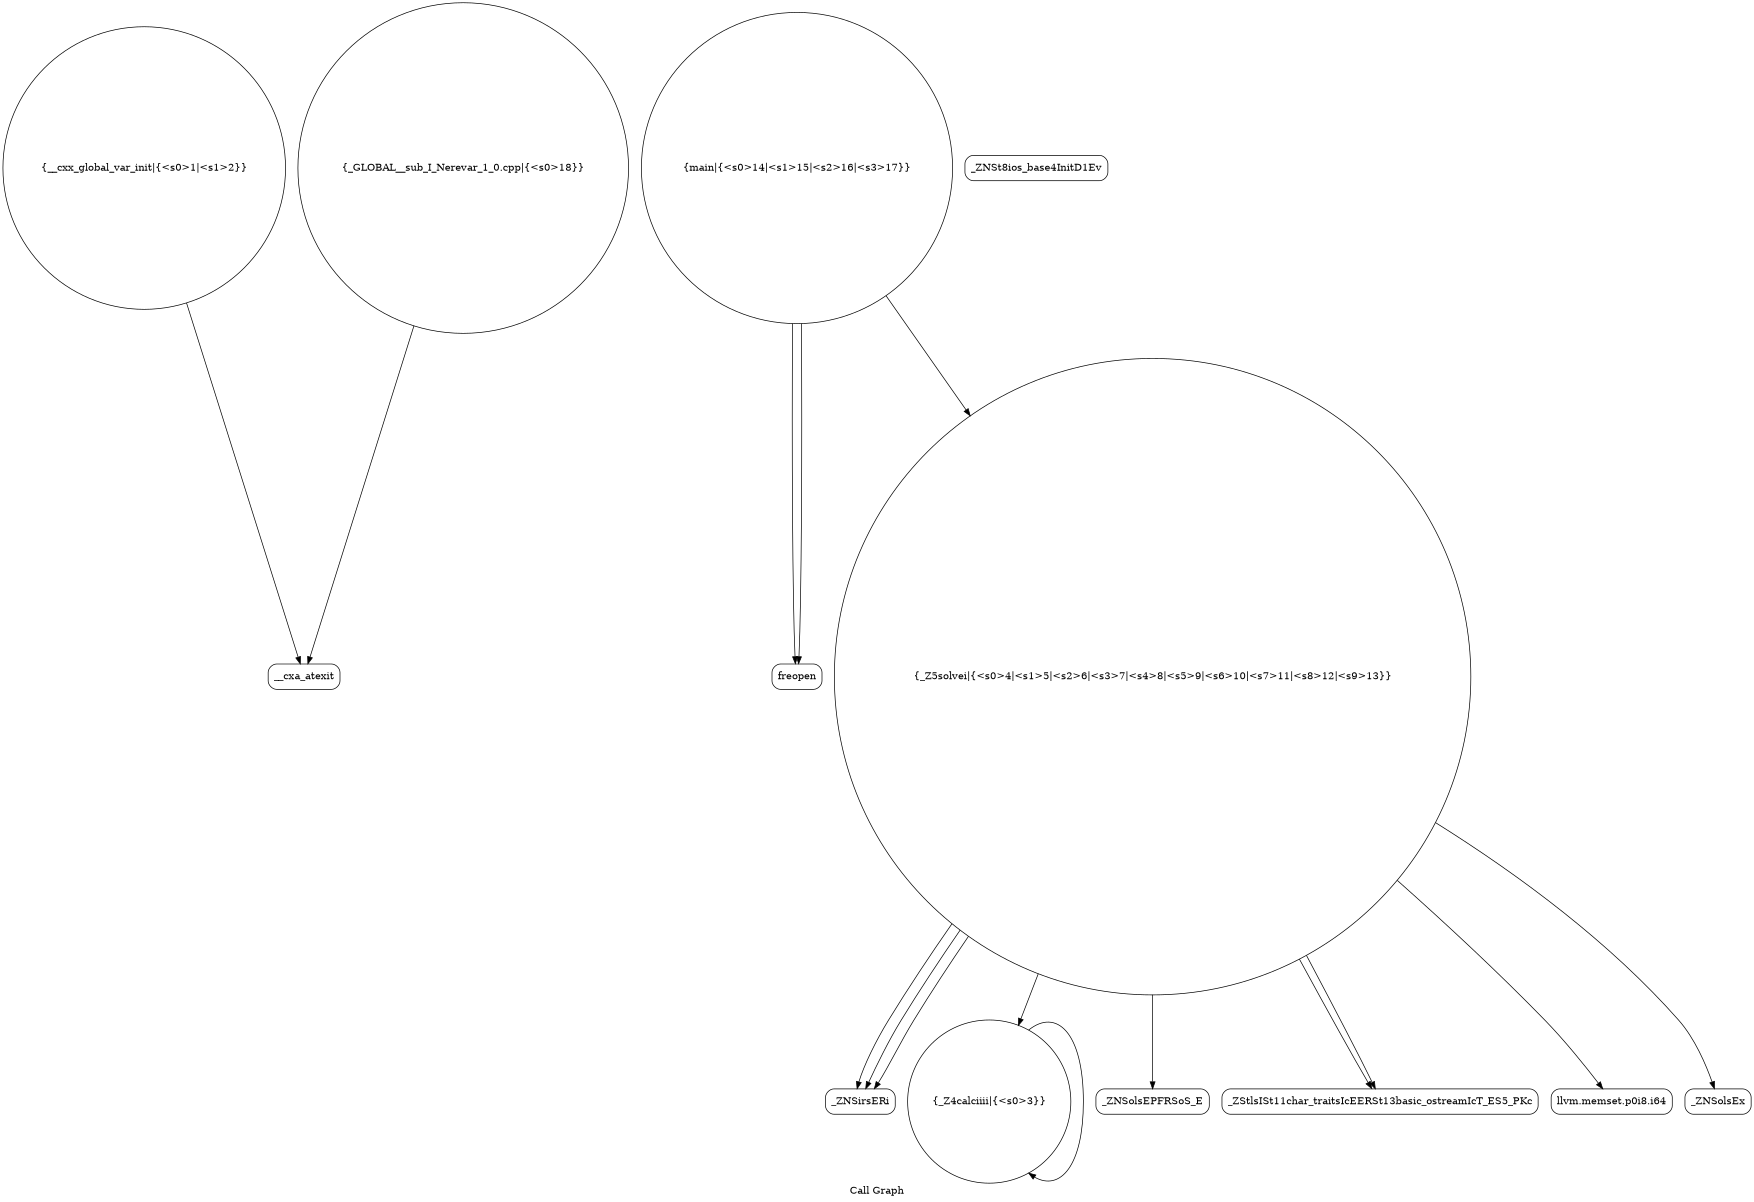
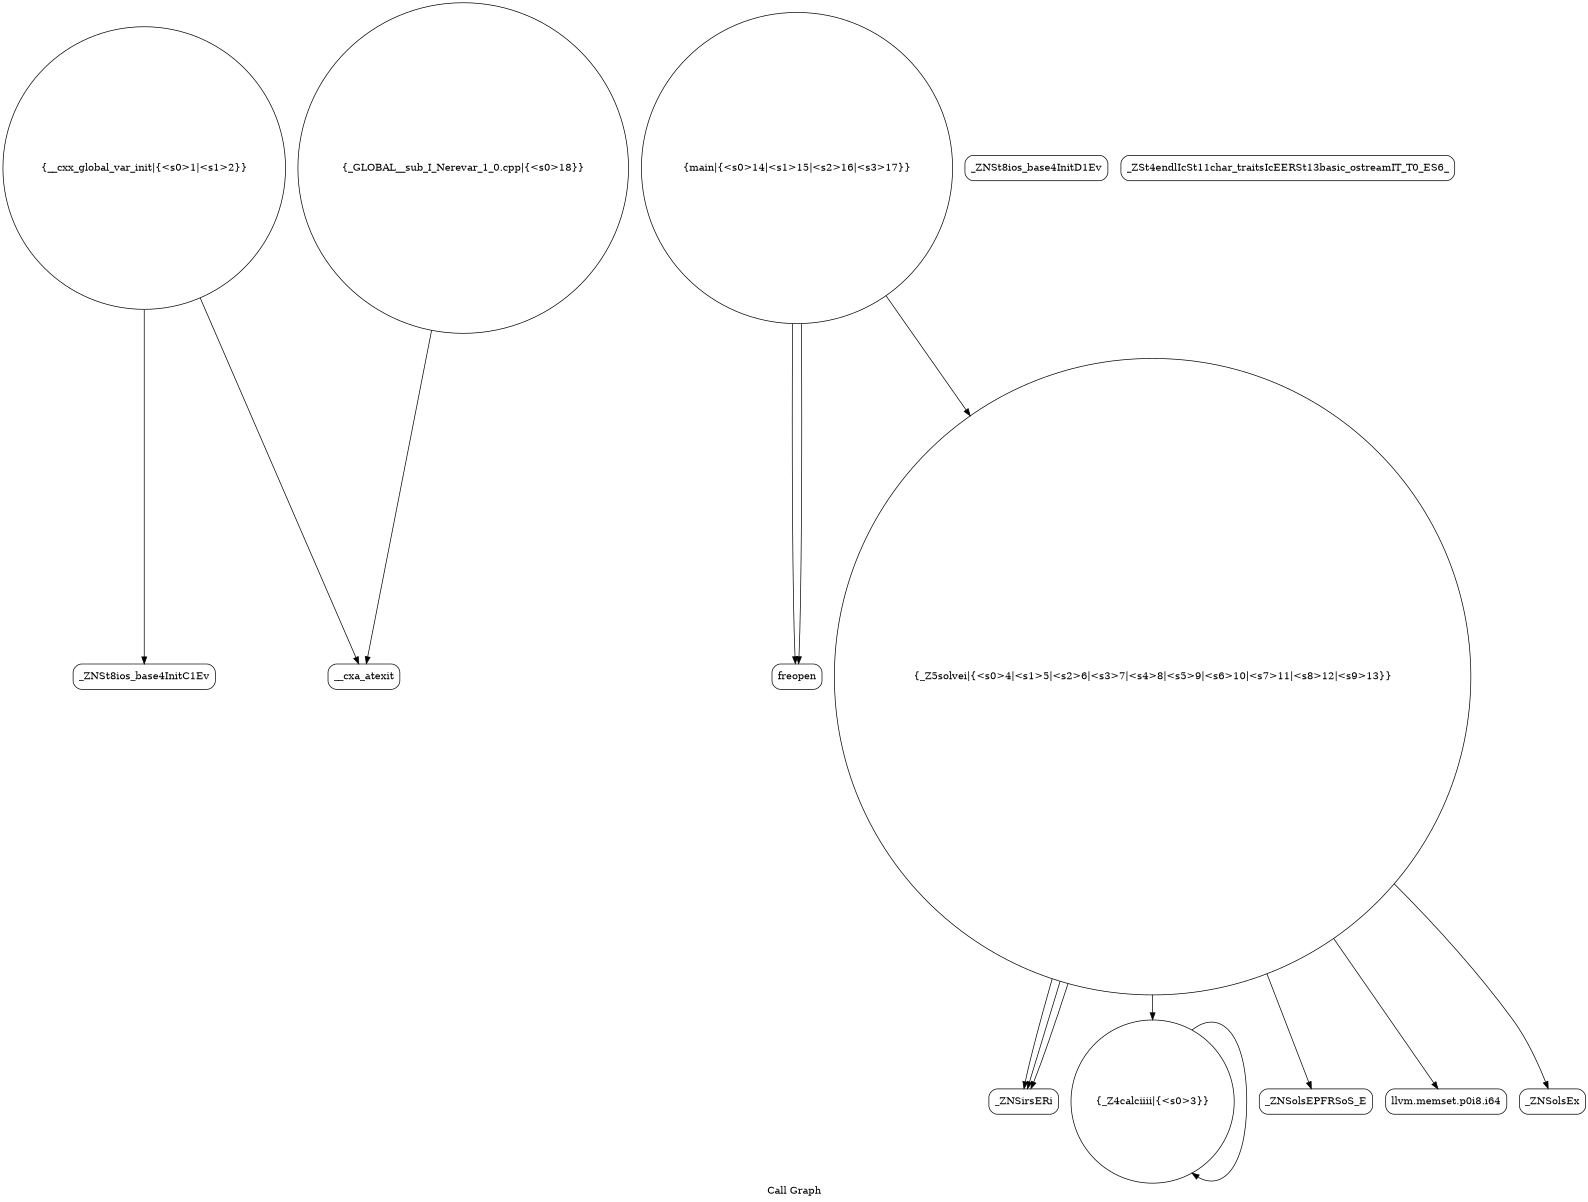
none -> (1288, 168)
none -> (144, 677)
(1380, 1102) -> none
